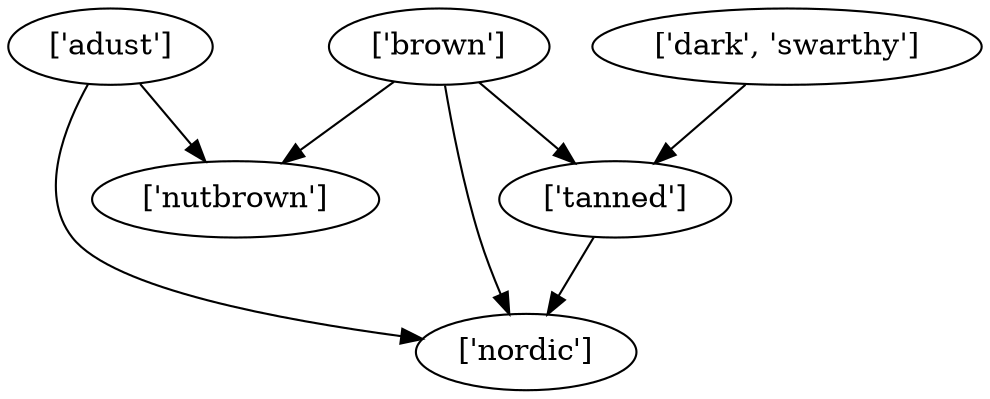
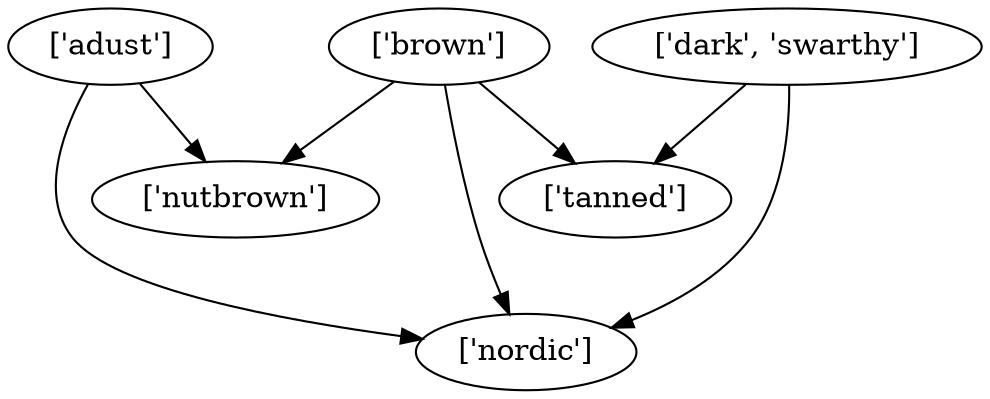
(576, 267) -> (754, 232)
